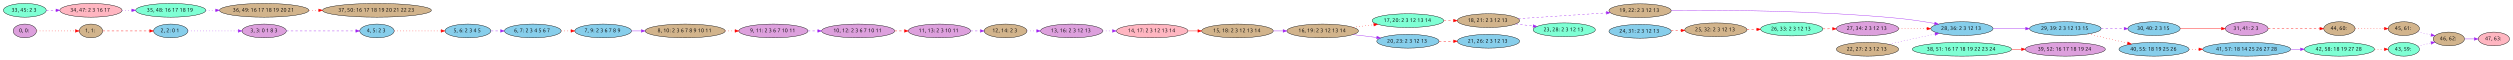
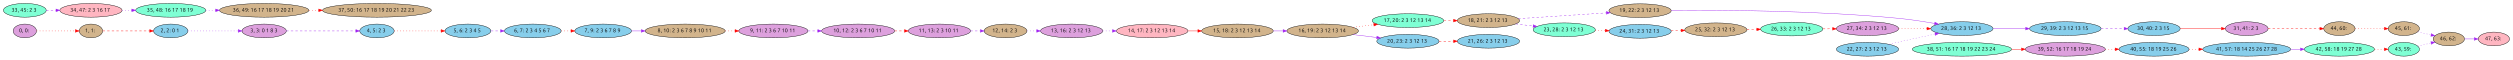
none -> (1600, 31)
(2108, 39) -> (2110, 49)
(1868, 49) -> (1868, 49)
